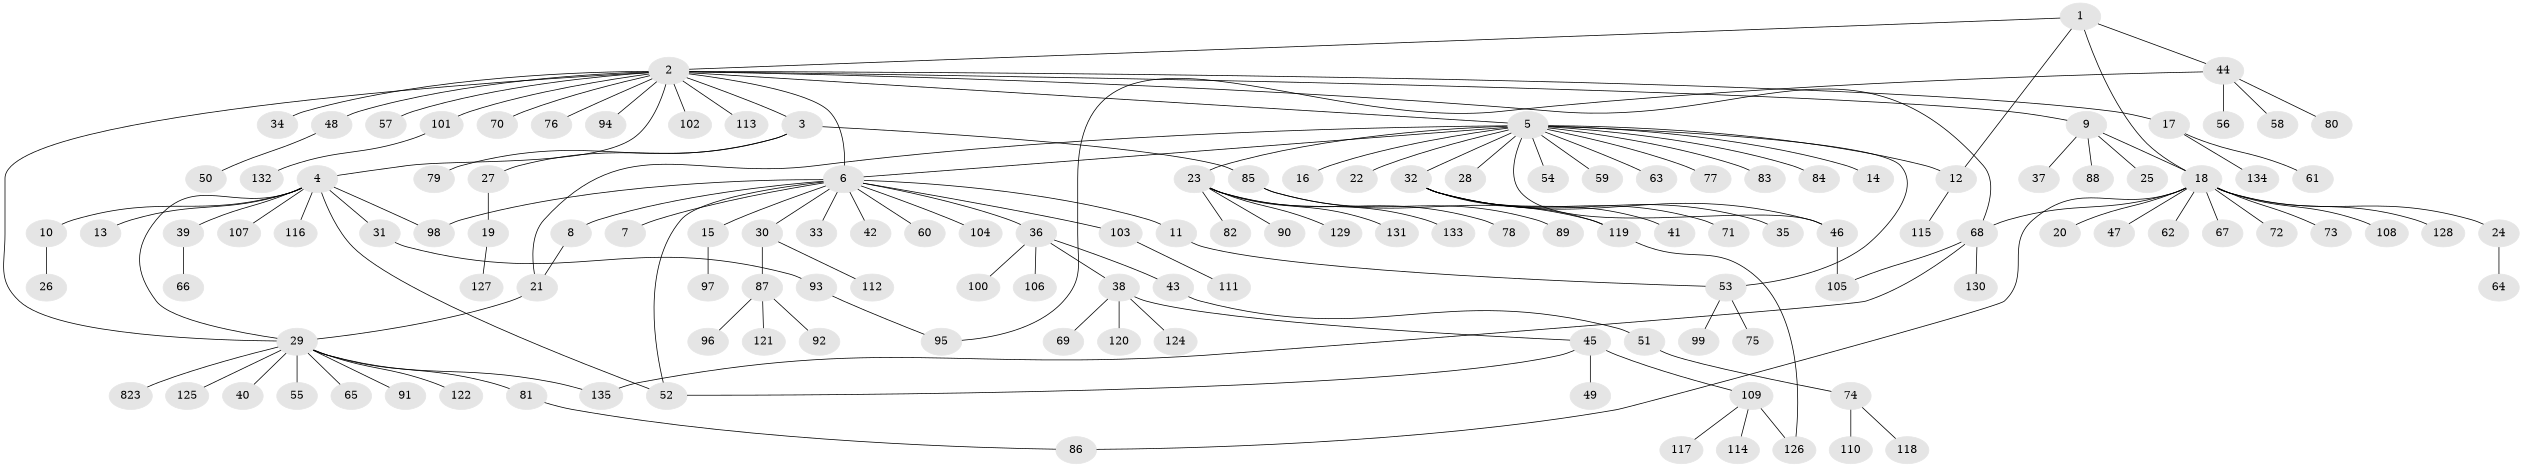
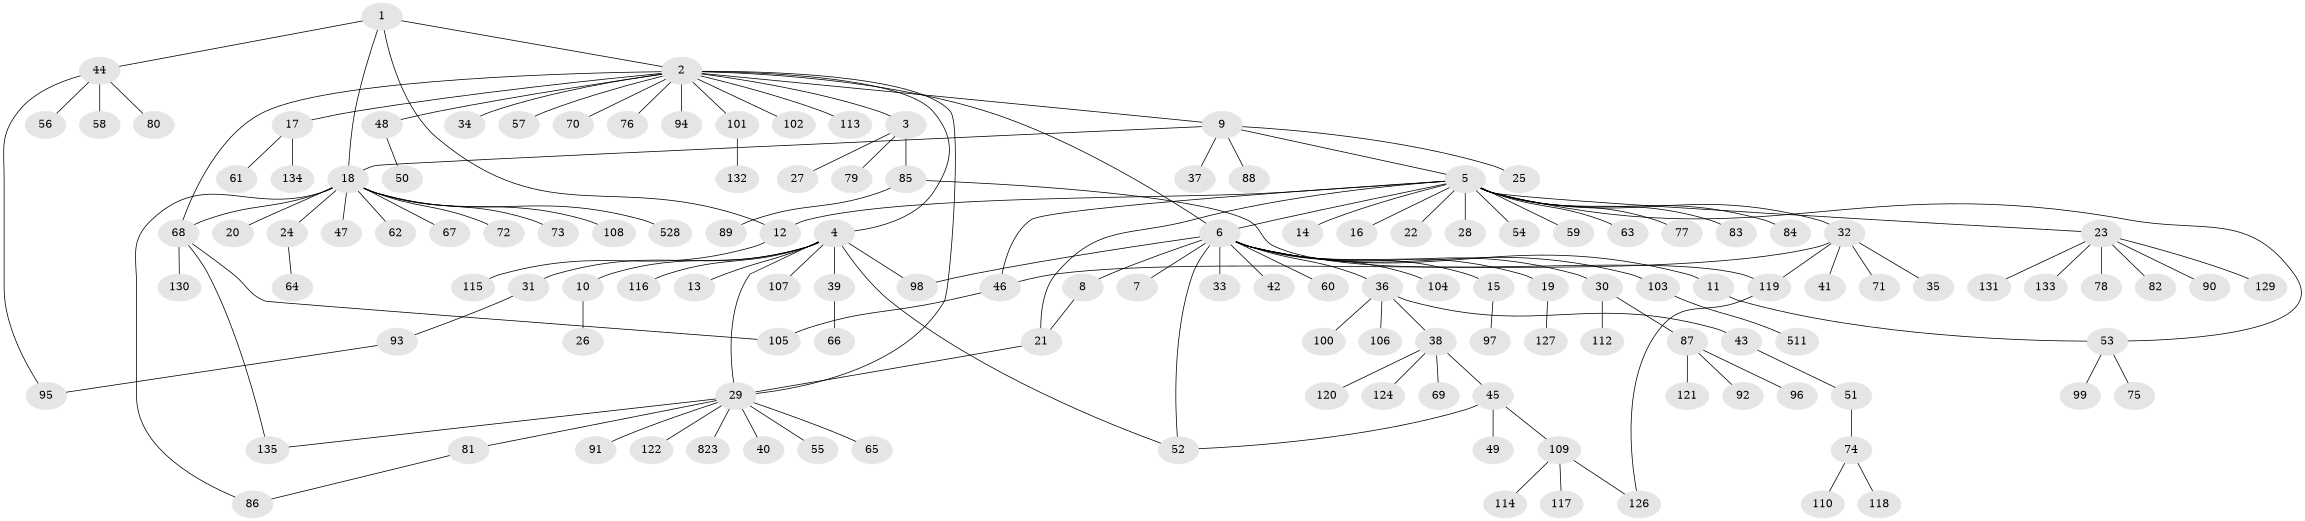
(1098, 98) -> (1344, 152)
(488, 206) -> (1384, 259)
(2443, 233) -> (670, 233)
(1229, 288) -> (1797, 342)
(187, 396) -> none
